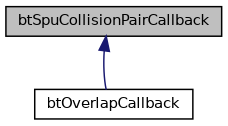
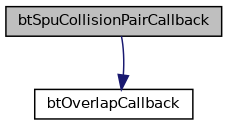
(104, 70) -> (124, 56)
